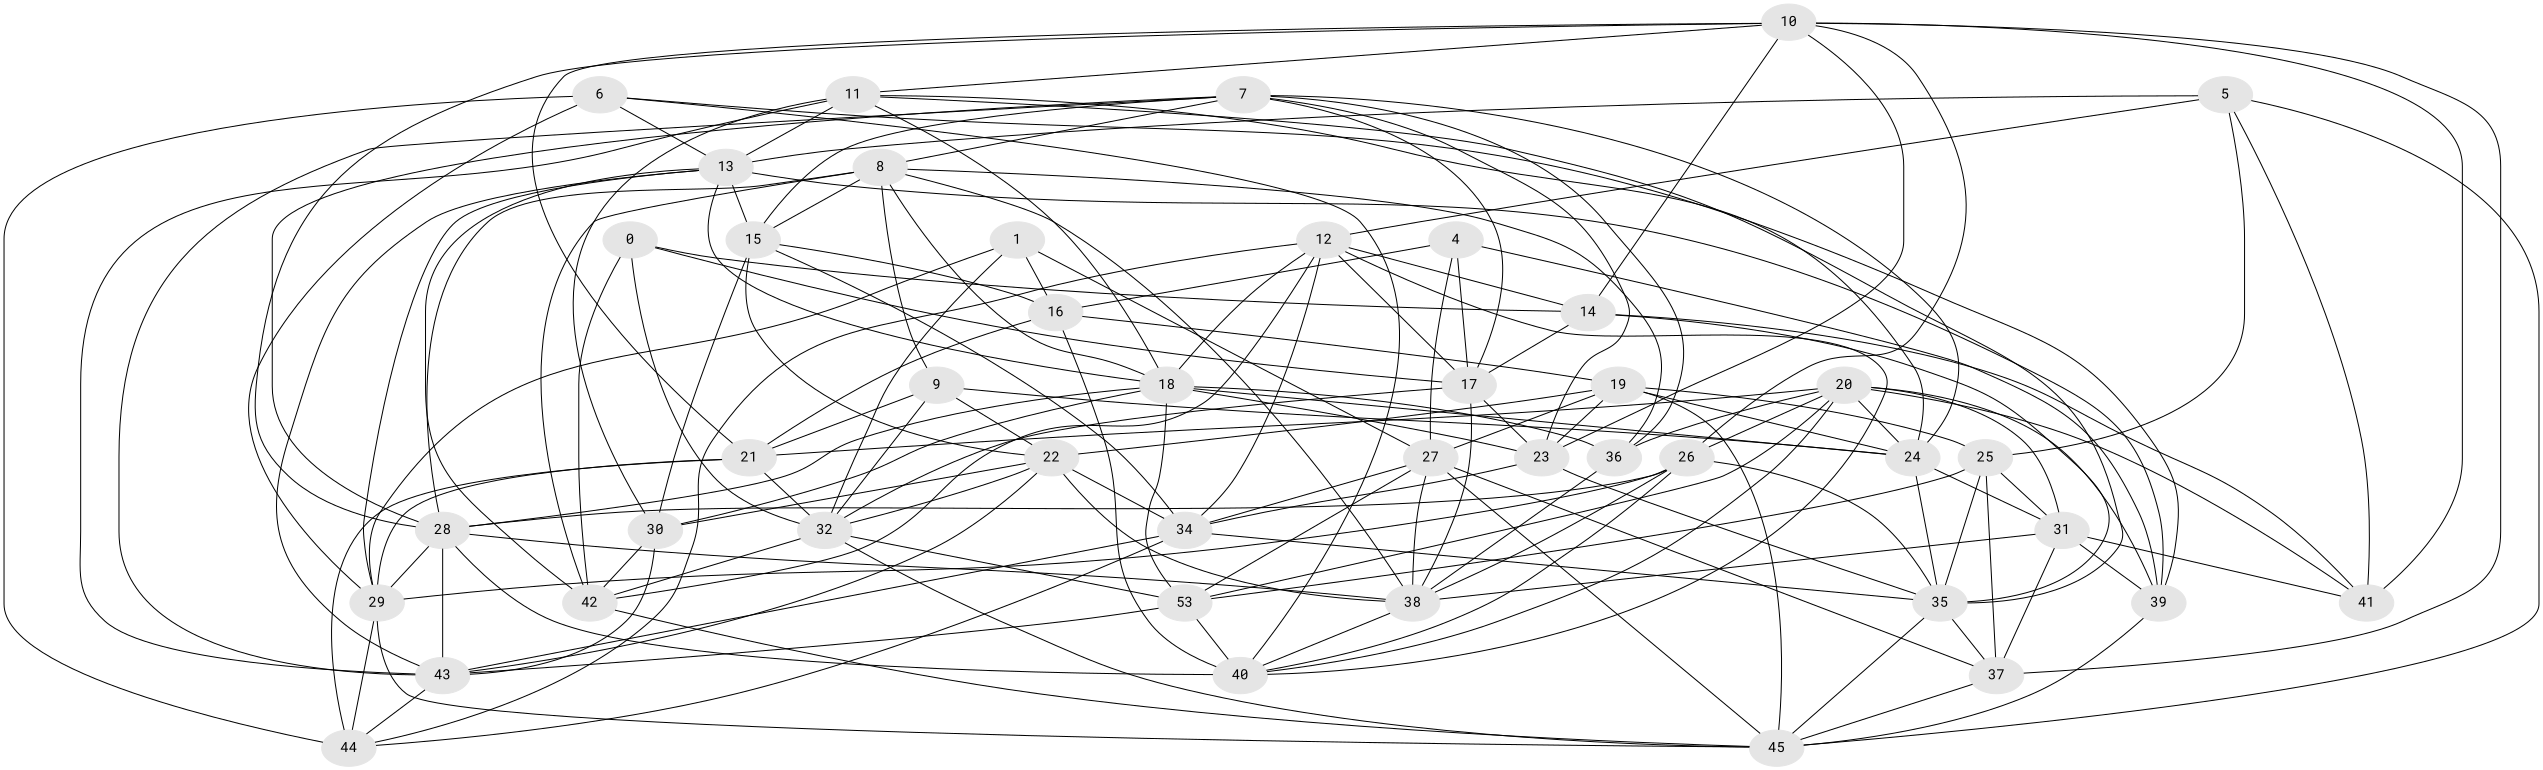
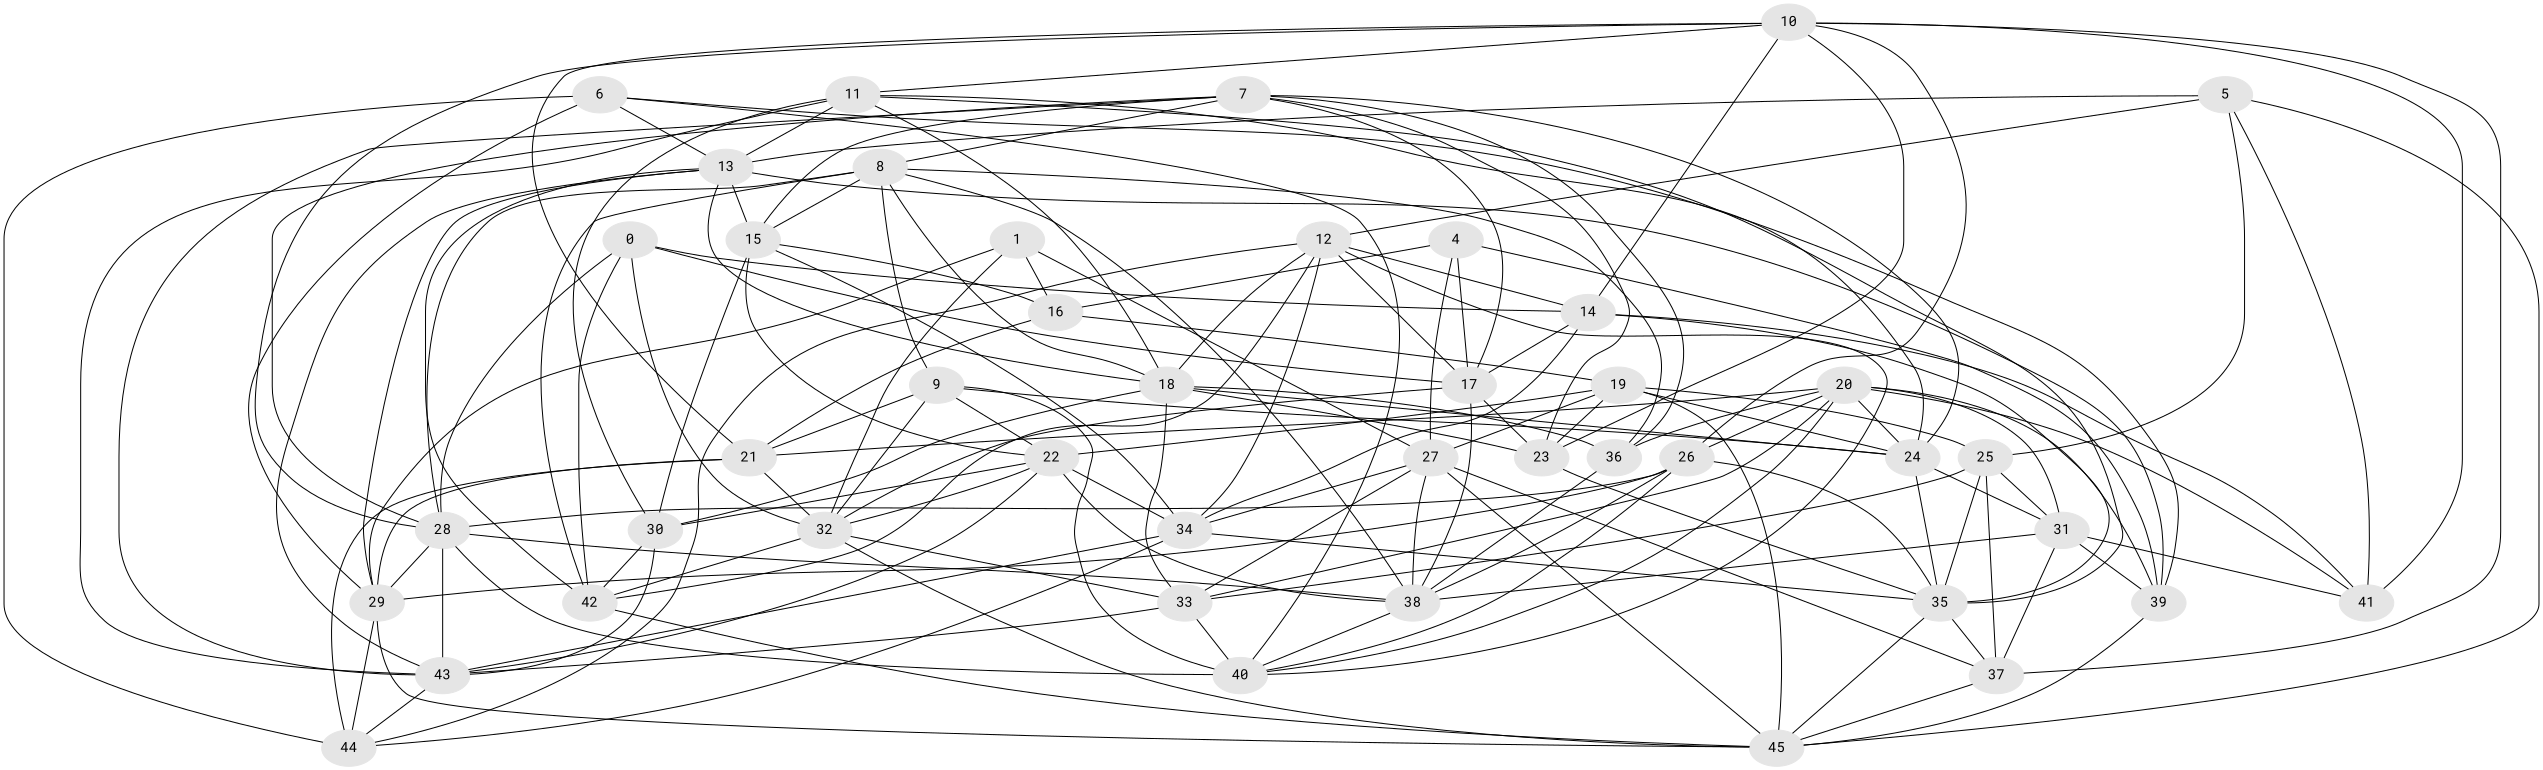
(807, 467) -> (495, 364)
(1348, 497) -> (1363, 453)
(1116, 516) -> (1076, 521)
(1185, 603) -> (1185, 603)
